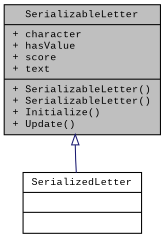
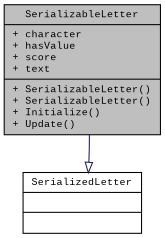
(76, 159) -> (89, 148)
